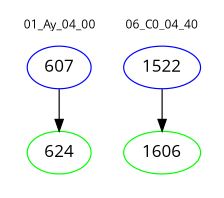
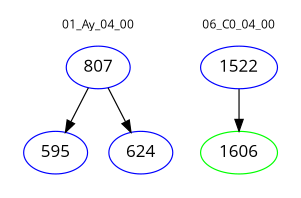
(162, 25) -> (239, 25)
(59, 67) -> (98, 67)
none -> (56, 153)
(59, 153) -> (141, 153)
